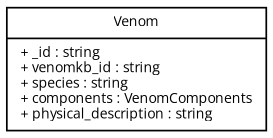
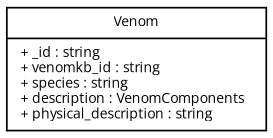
(137, 99) -> (133, 99)
